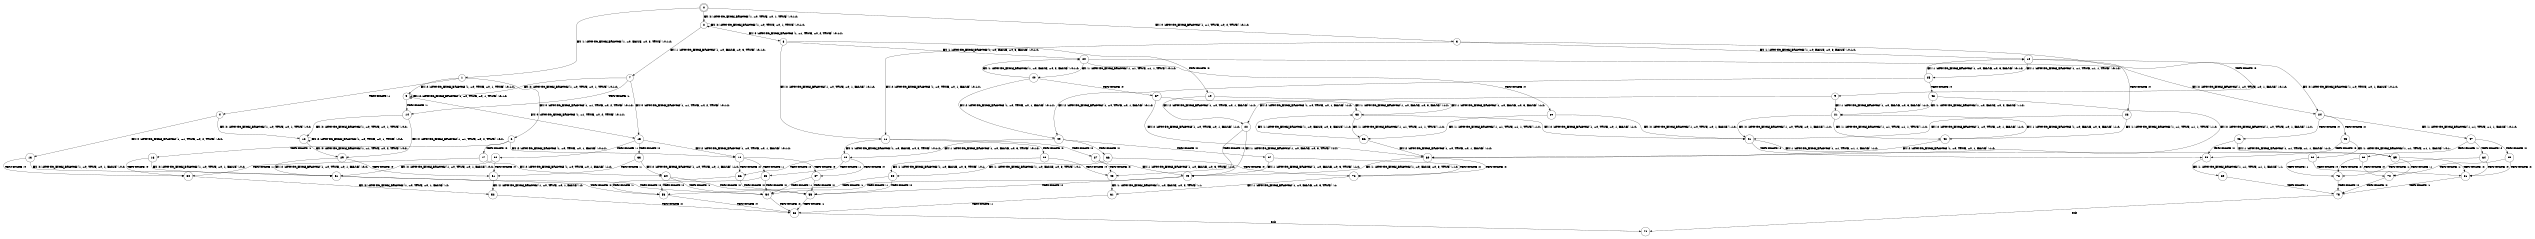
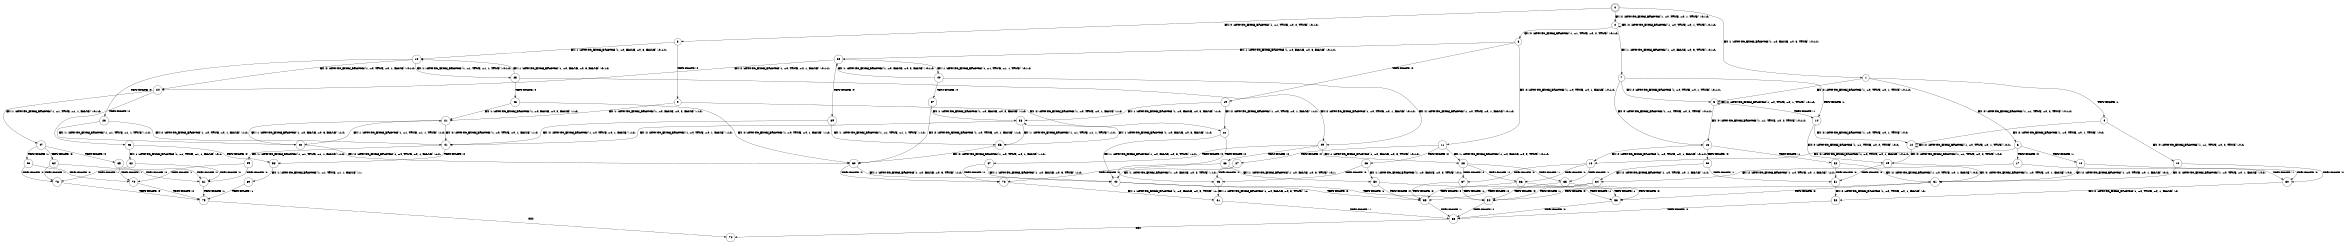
(1132, 45) -> none
(2239, 139) -> none
